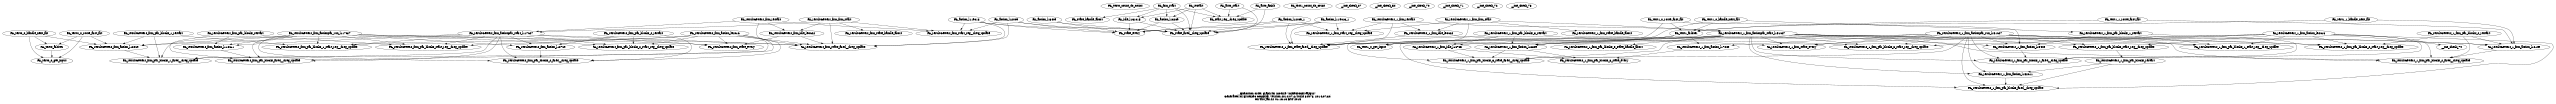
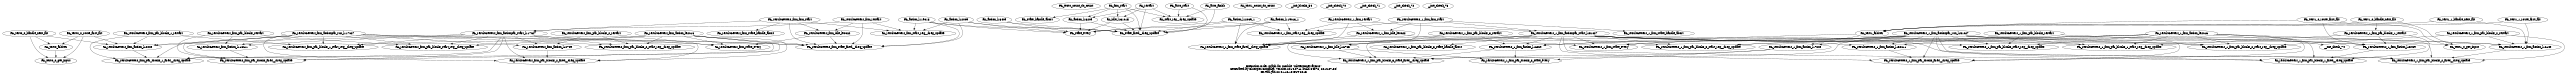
(1351, 6) -> none
(1385, 6) -> (1301, 6)
(2119, 53) -> (2015, 40)
none -> (1594, 55)
